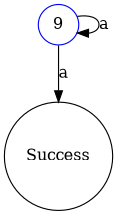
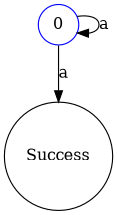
(59, 25) -> (59, 25)
